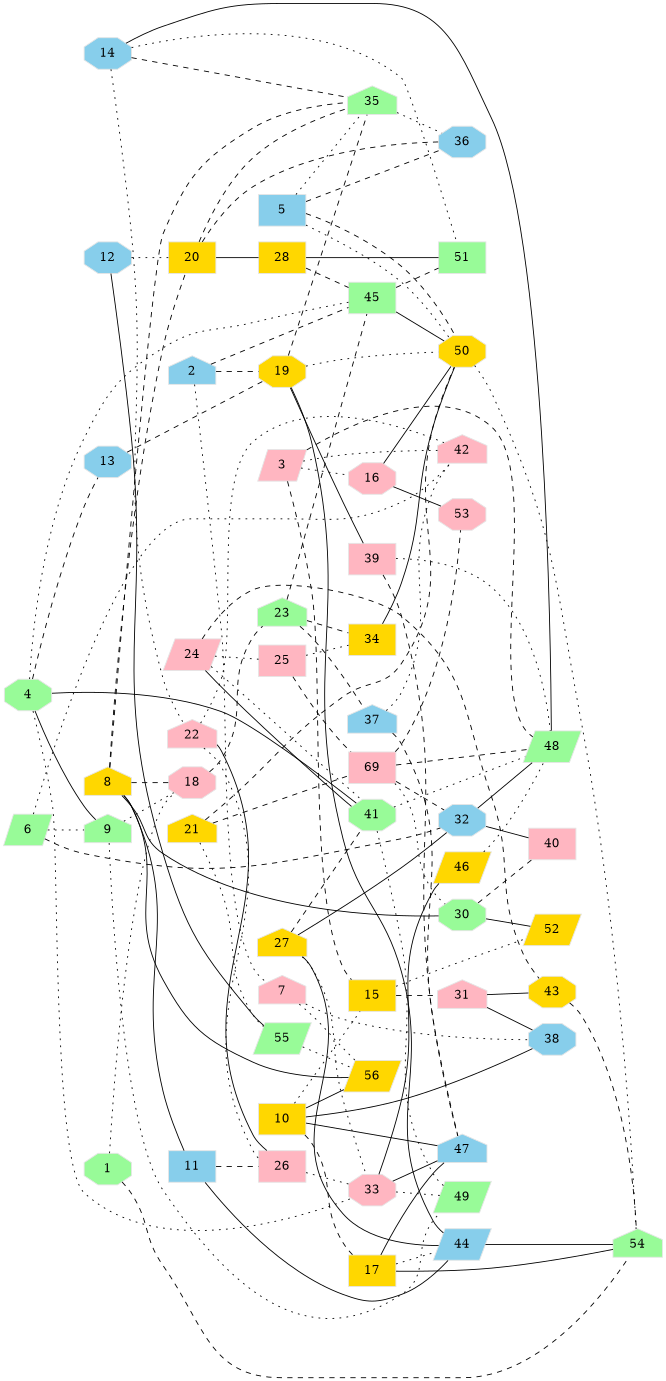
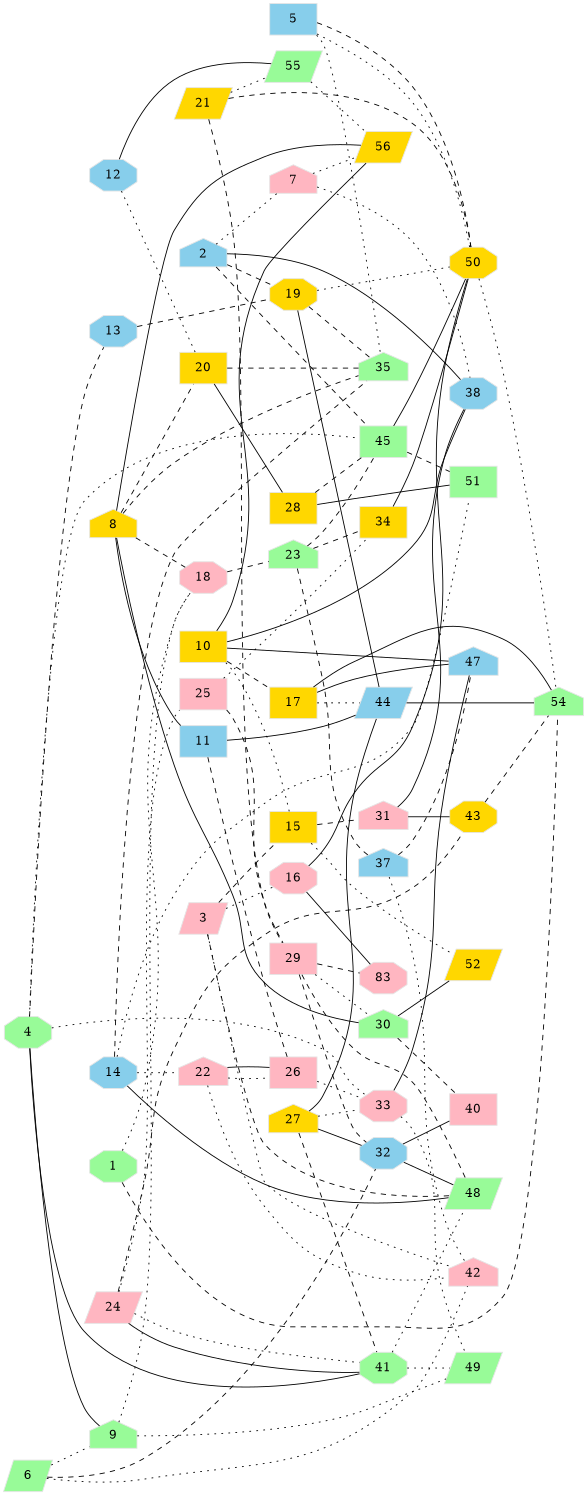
(462, 142) -> none
none -> (357, 290)
(462, 514) -> (383, 978)
(372, 559) -> none
(372, 768) -> (293, 959)
(192, 830) -> (203, 103)
(462, 868) -> none
(462, 915) -> (383, 1025)
